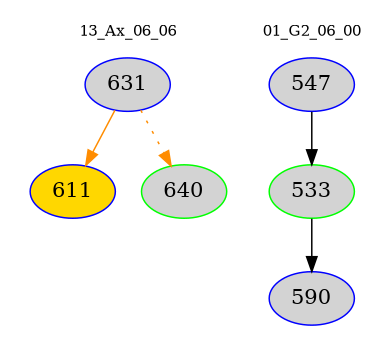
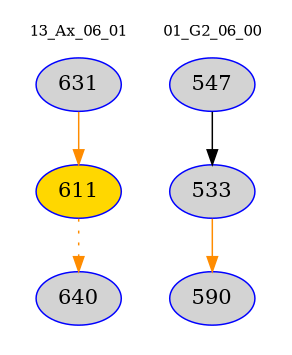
(128, 32) -> (79, 32)
(152, 131) -> (79, 238)
(184, 192) -> (79, 298)
(312, 192) -> (212, 192)
(312, 238) -> (212, 238)
